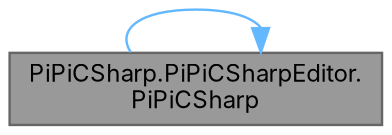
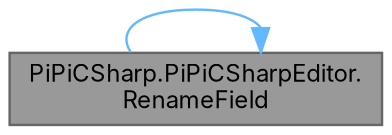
(196, 89) -> (196, 89)
